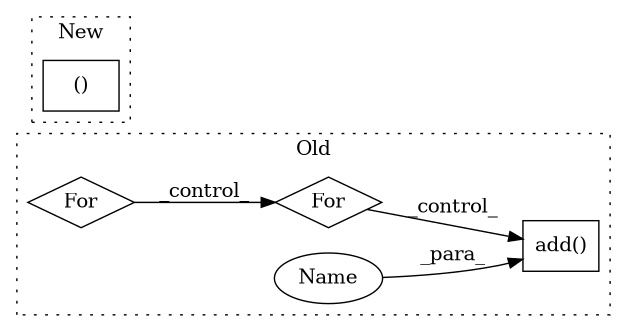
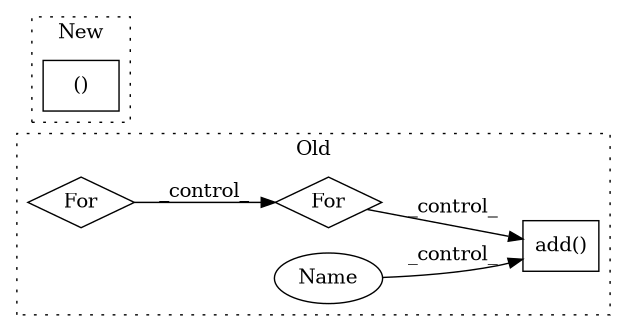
(453, 255) -> (453, 255)
